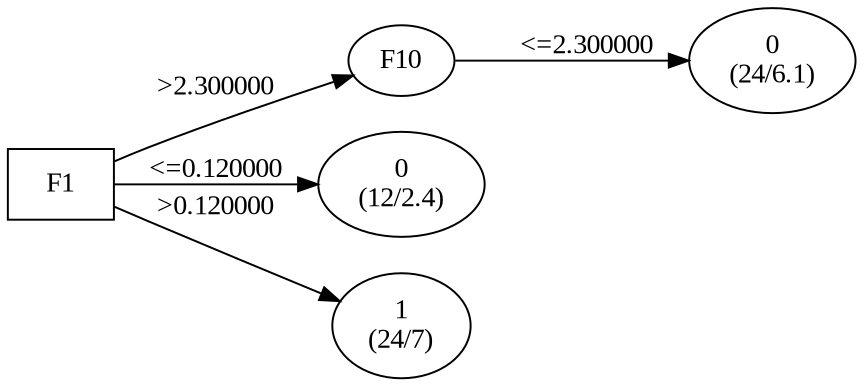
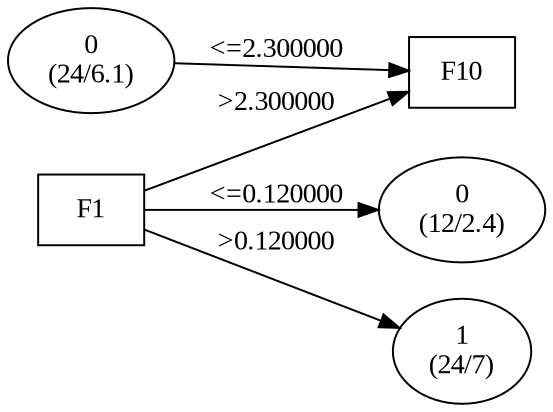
(401, 61) -> (462, 72)
(562, 61) -> (282, 67)
